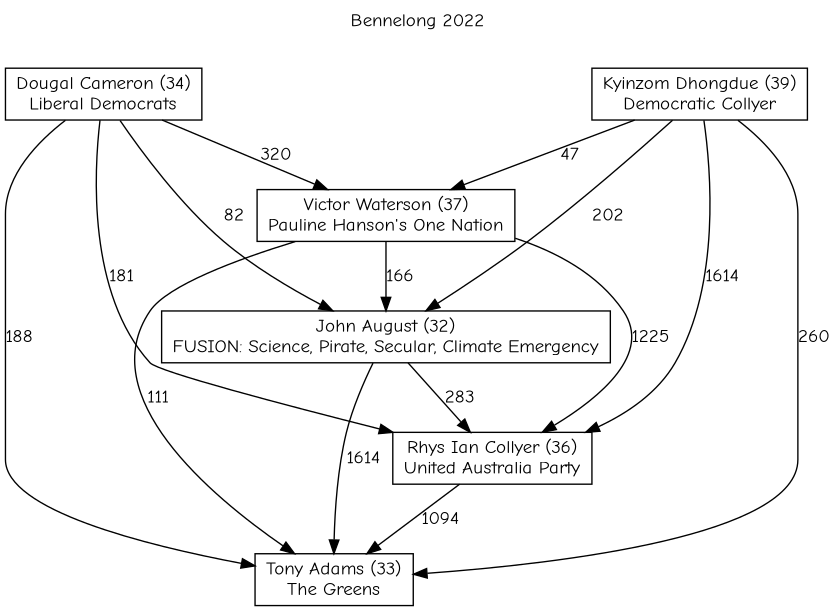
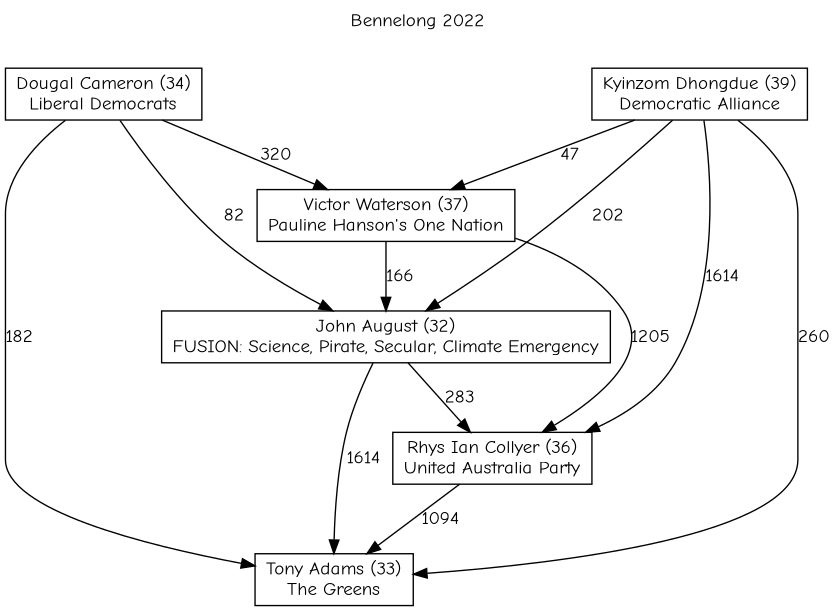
(700, 94) -> (700, 94)
(20, 337) -> (20, 337)
(651, 337) -> (651, 337)
(145, 357) -> none
(136, 375) -> none
